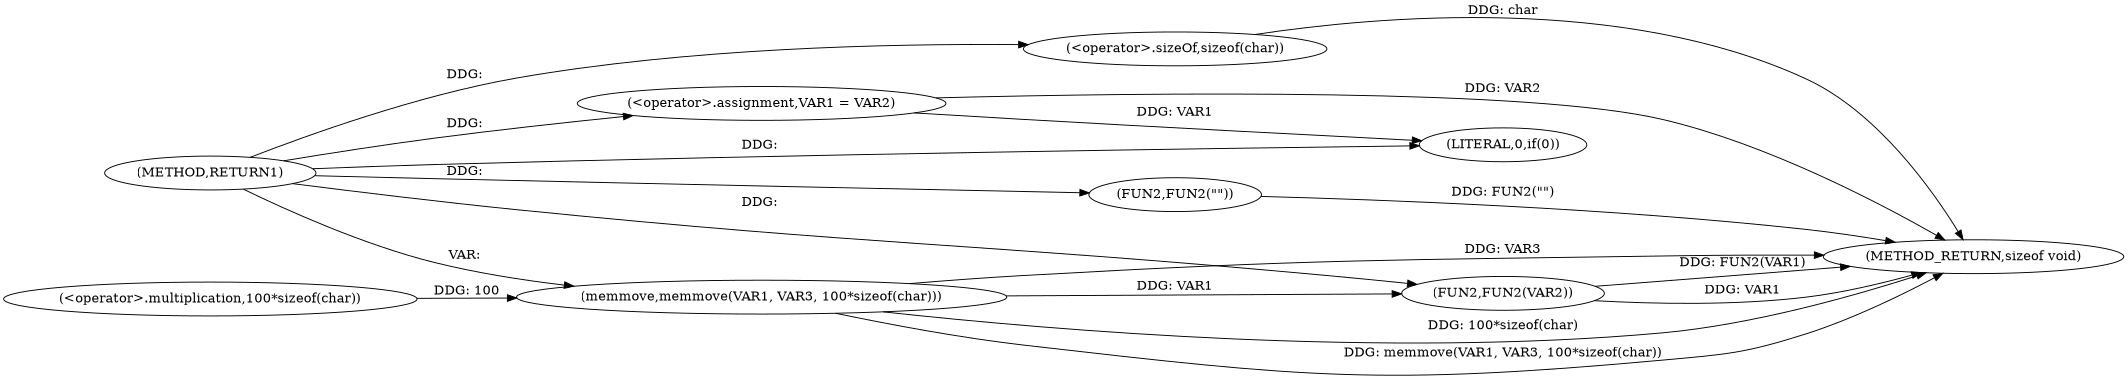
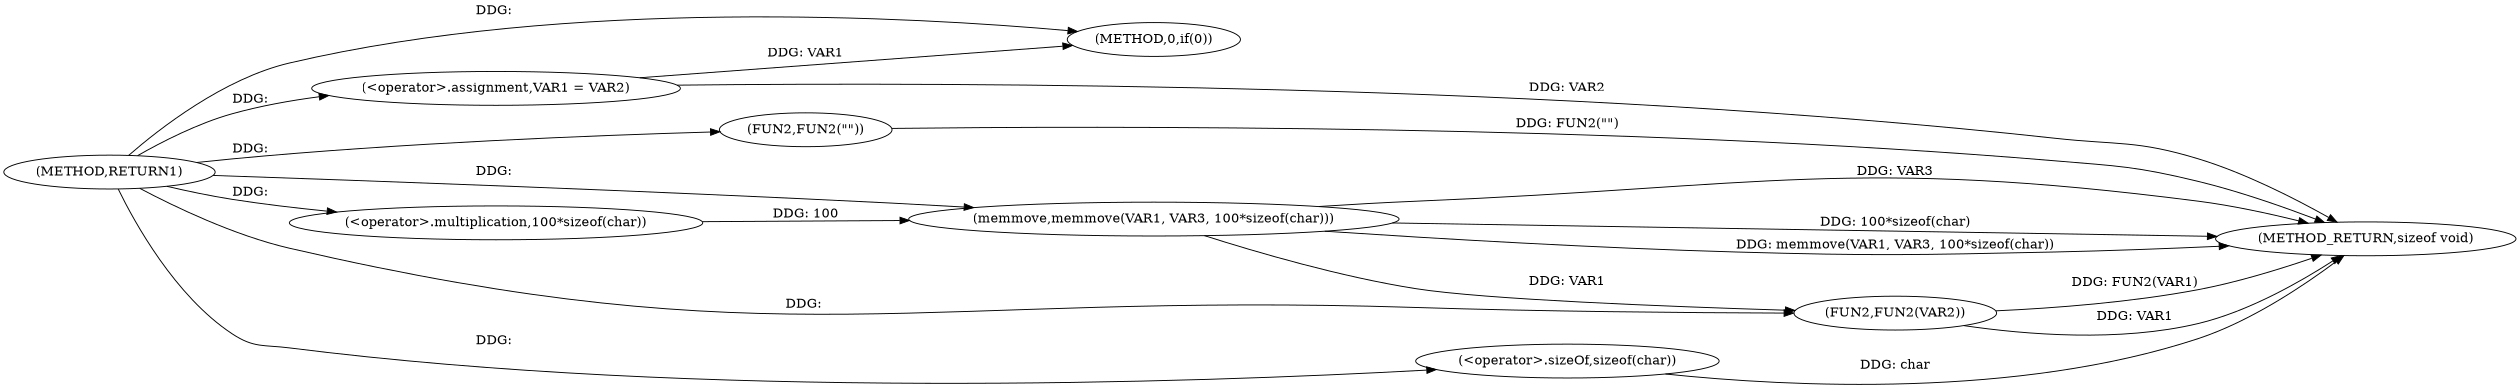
(1503, 145) -> (1154, 39)
none -> (246, 201)
(467, 255) -> (496, 172)
